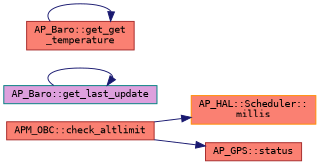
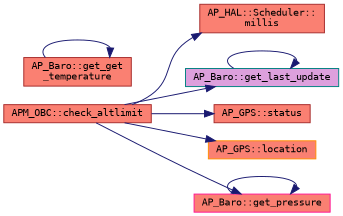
none -> (165, 97)
(254, 110) -> (262, 19)
none -> (262, 150)
none -> (262, 203)
